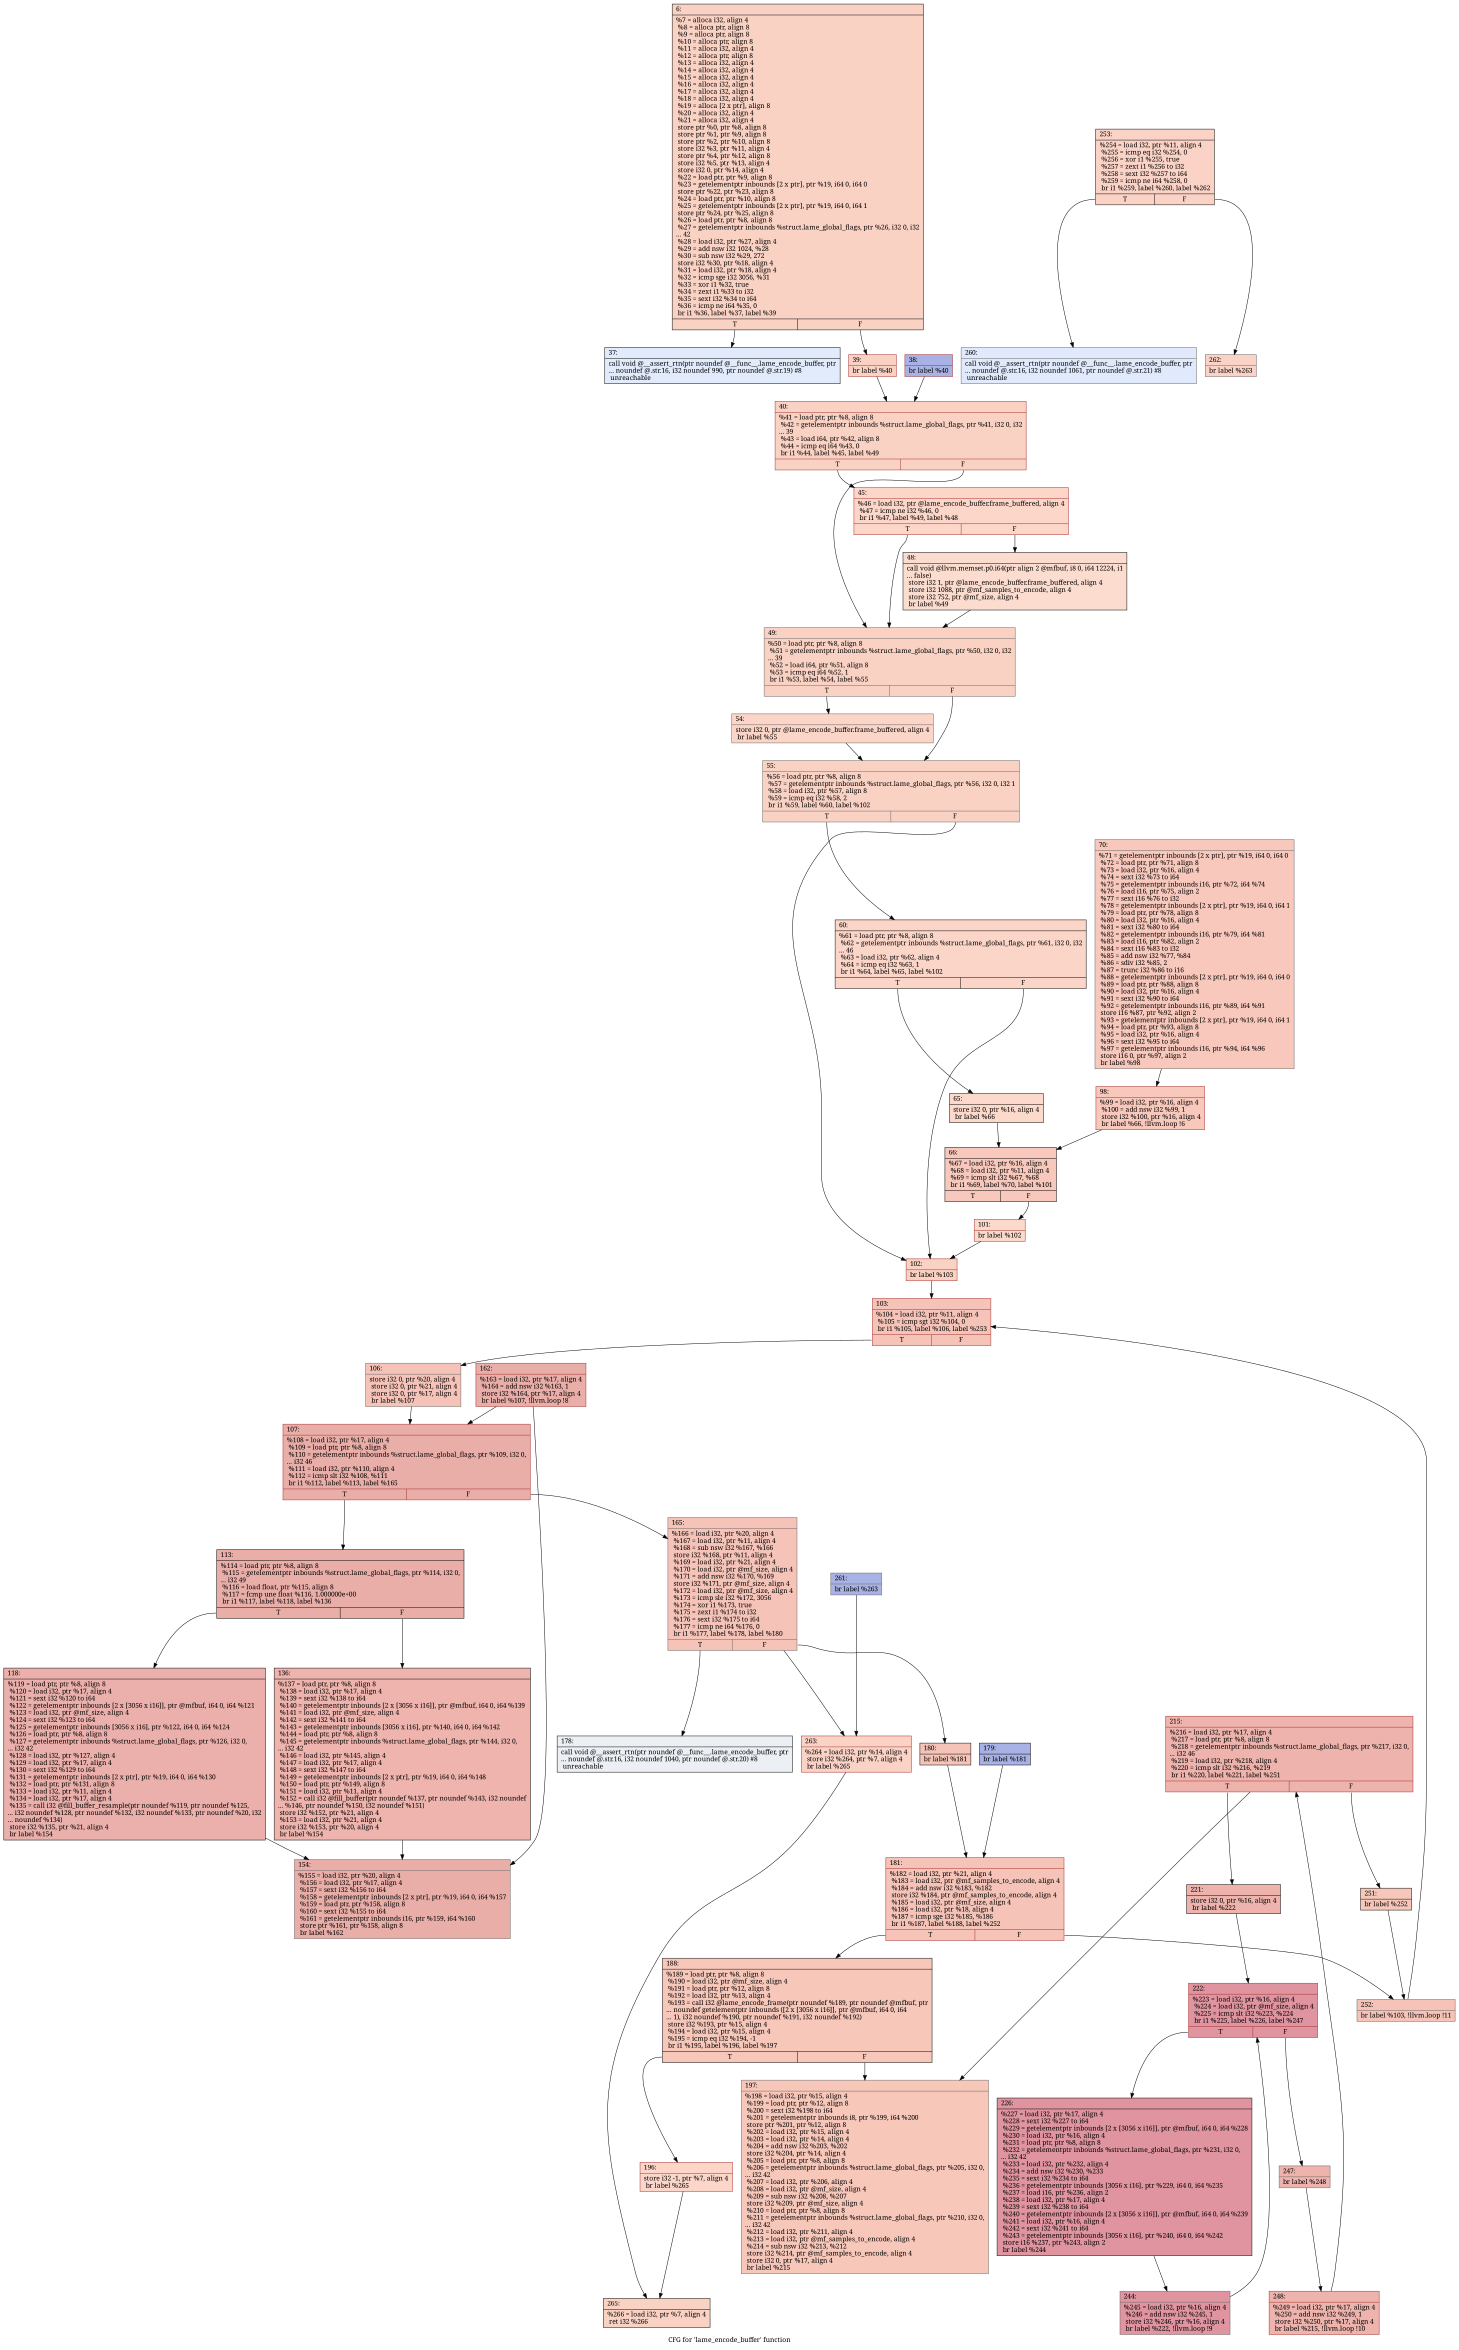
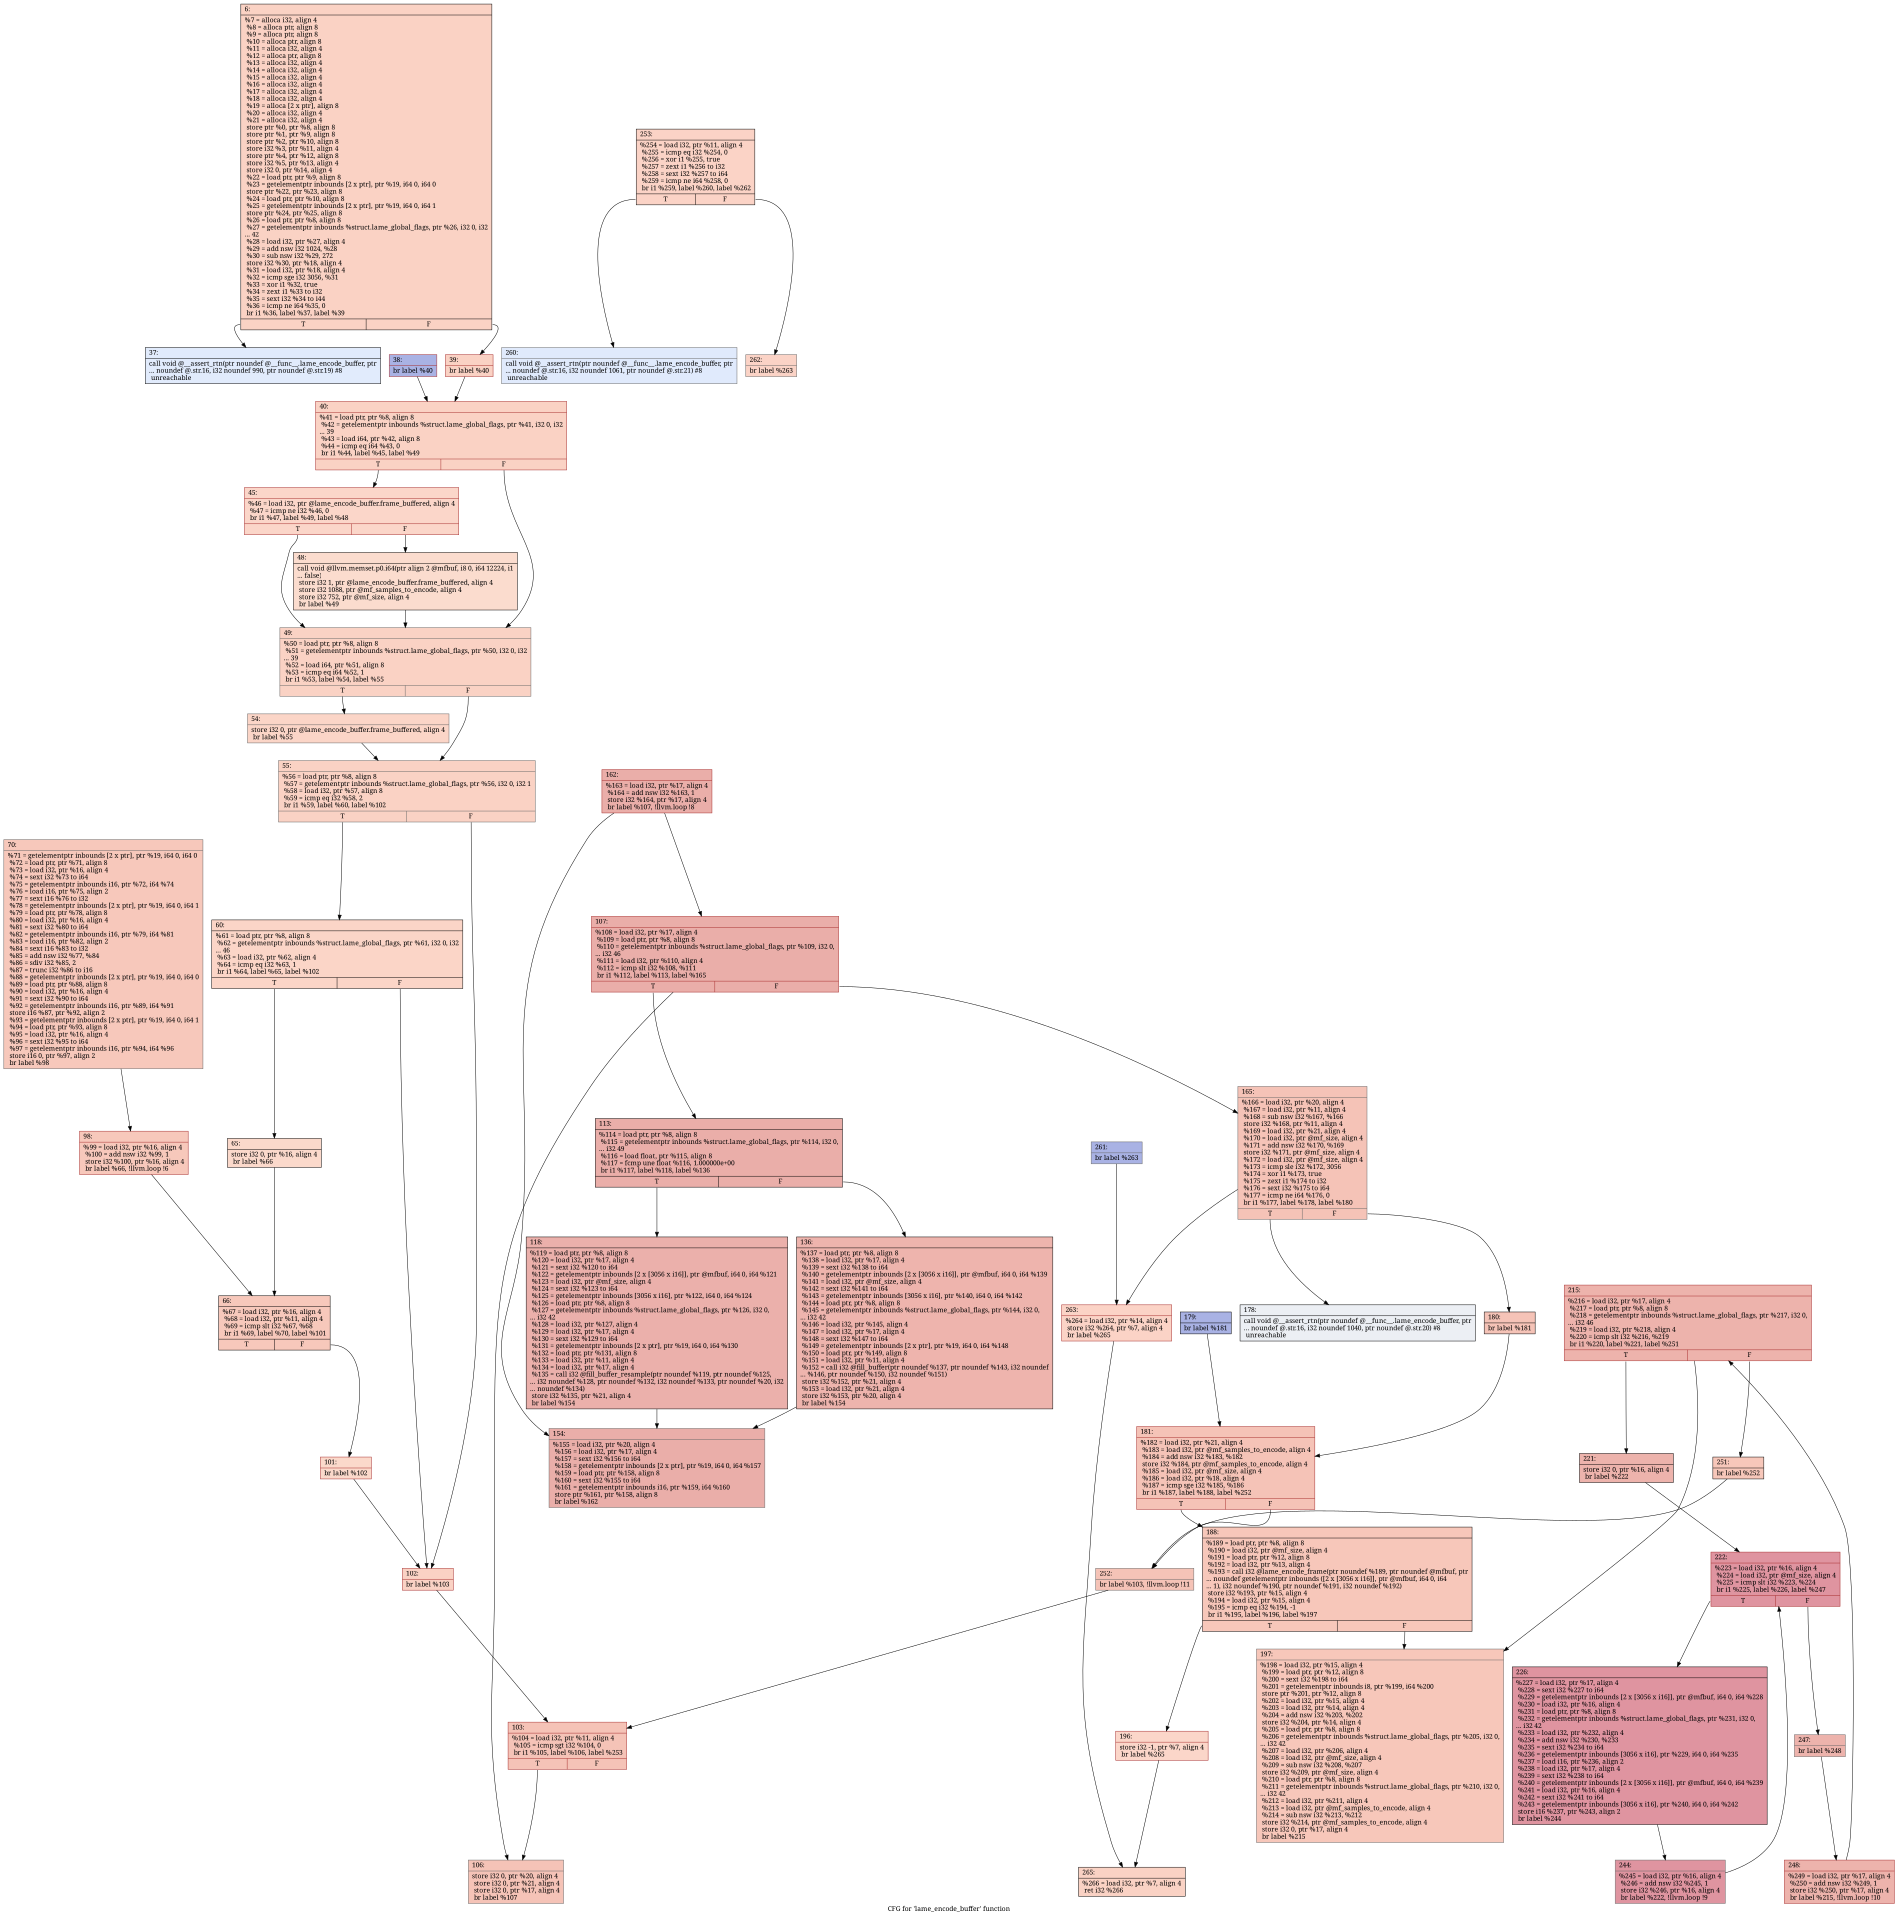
(716, 299) -> (285, 299)
(411, 1413) -> (495, 1398)
